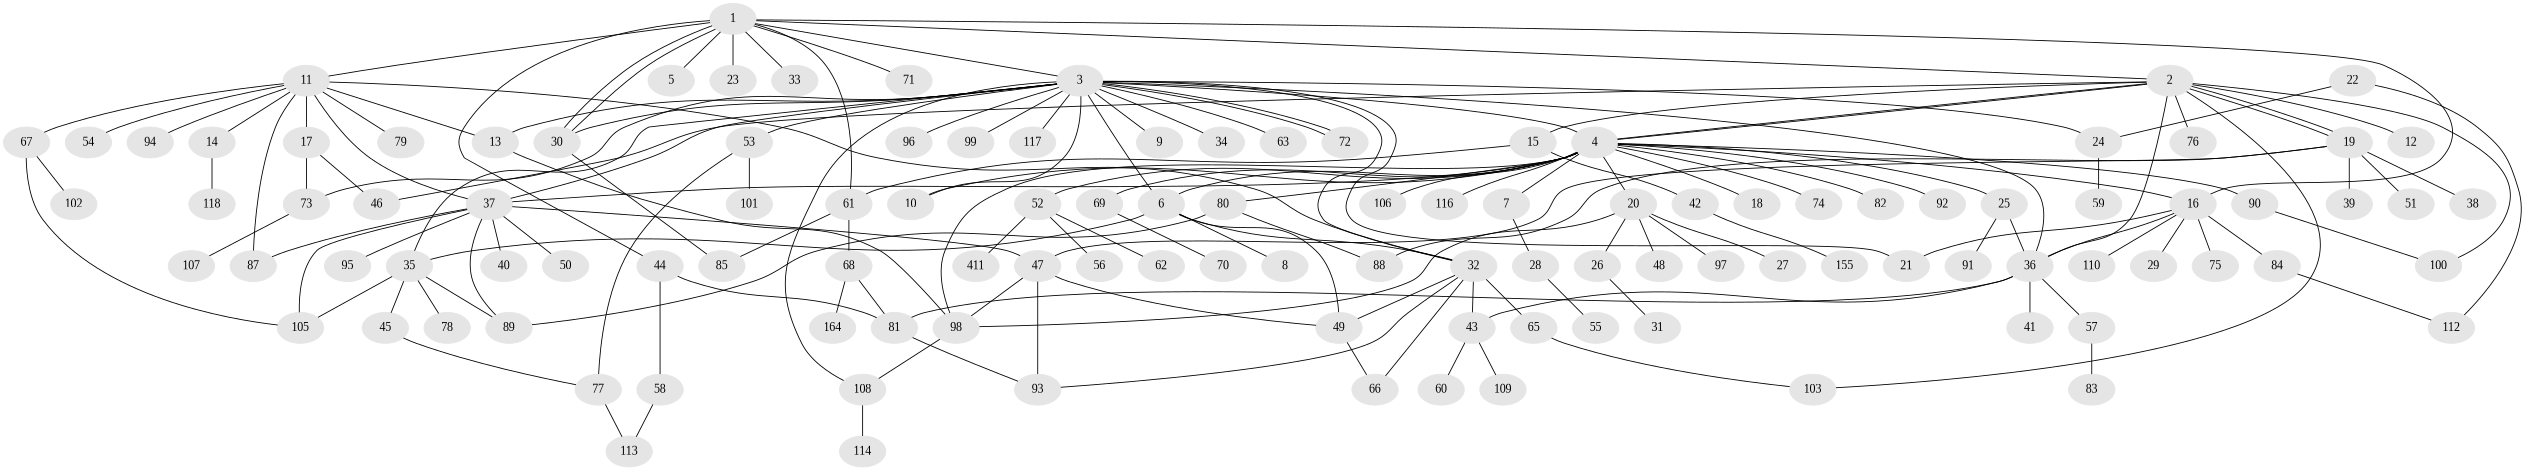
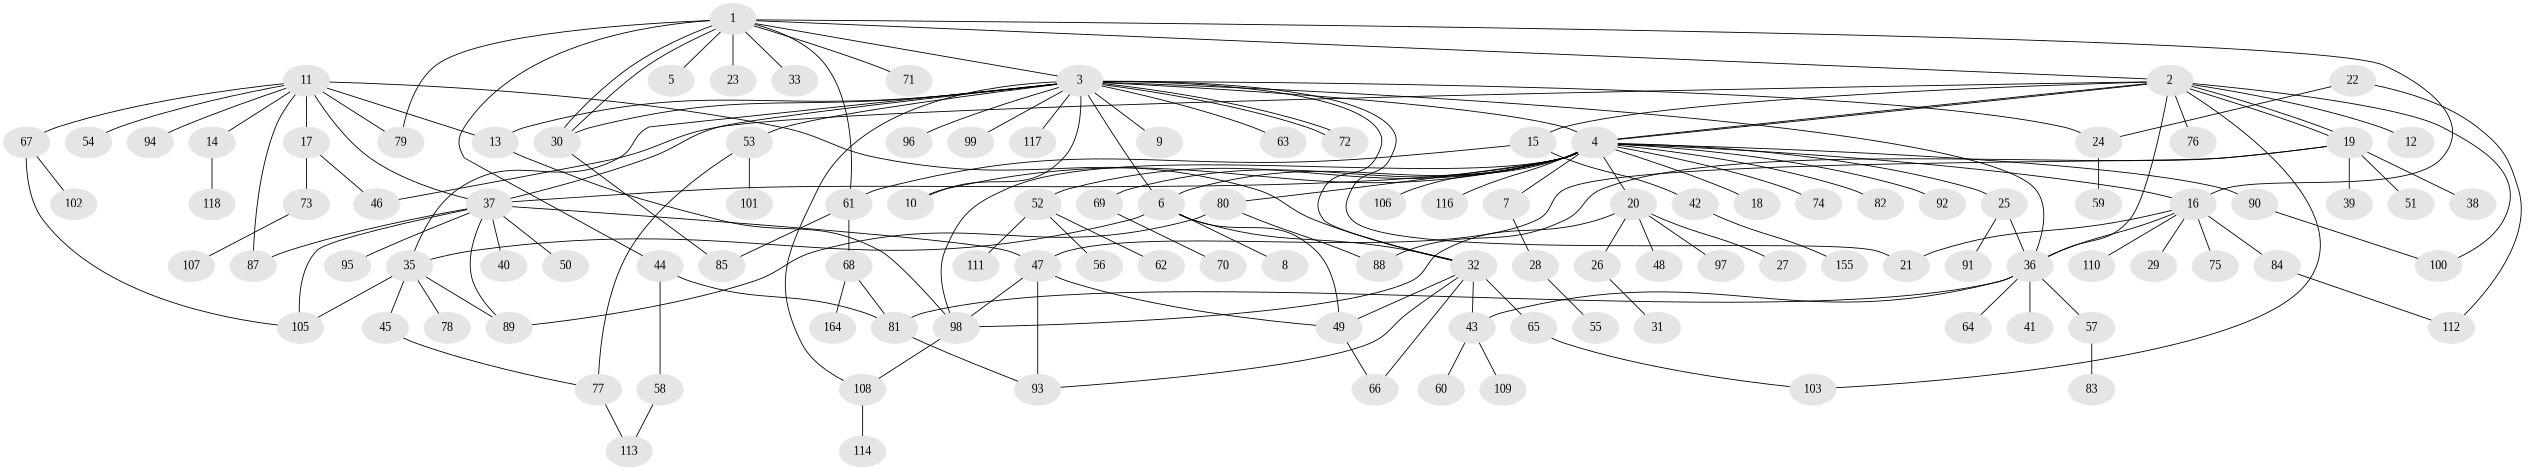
(519, 48) -> (535, 36)
(629, 126) -> none
(1221, 142) -> none
(976, 266) -> (976, 266)
none -> (1968, 328)
